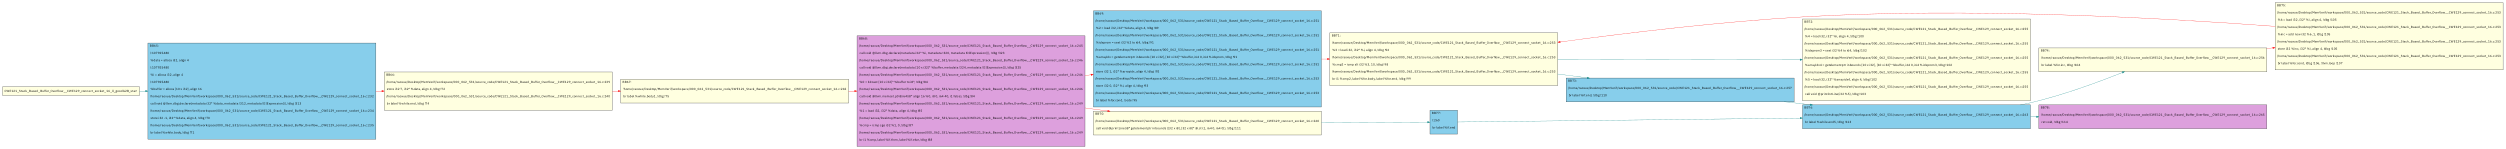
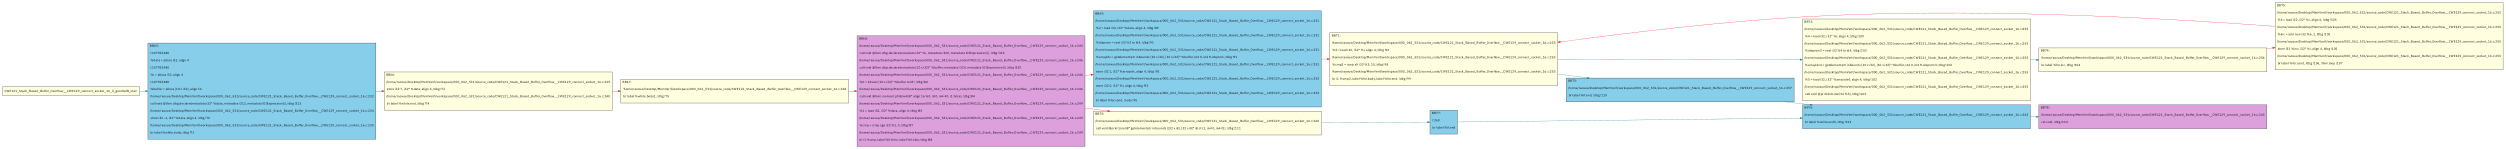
(2072, 91) -> (2034, 60)
